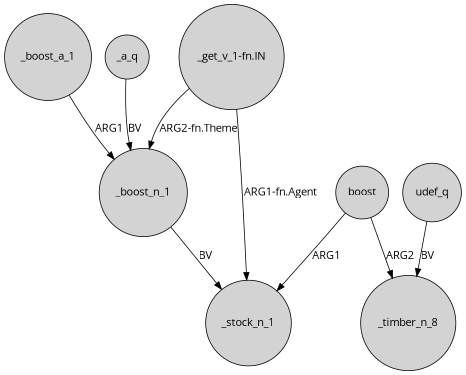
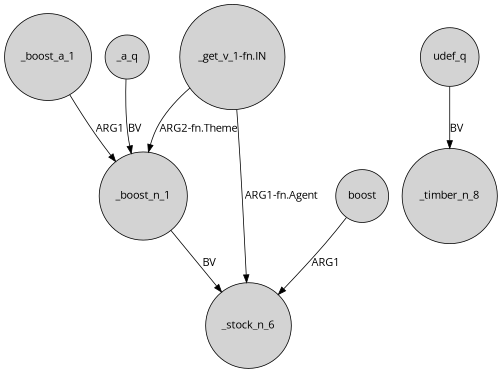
(380, 244) -> none
(248, 323) -> (248, 326)
